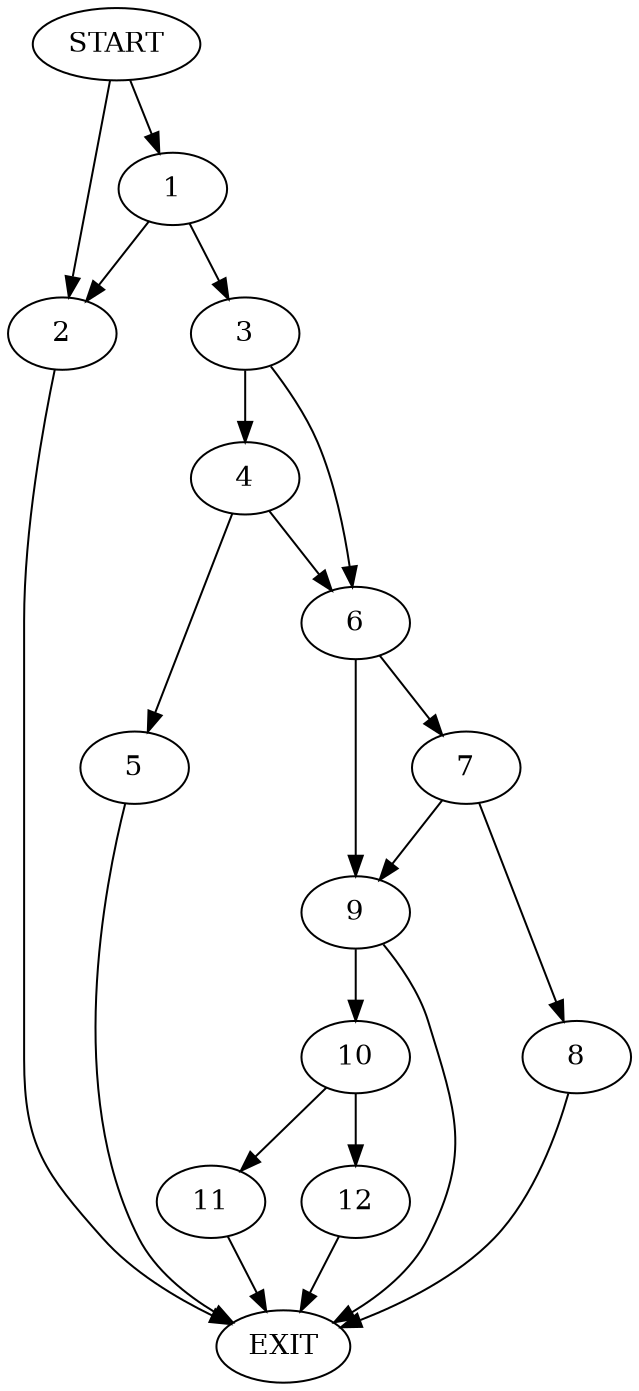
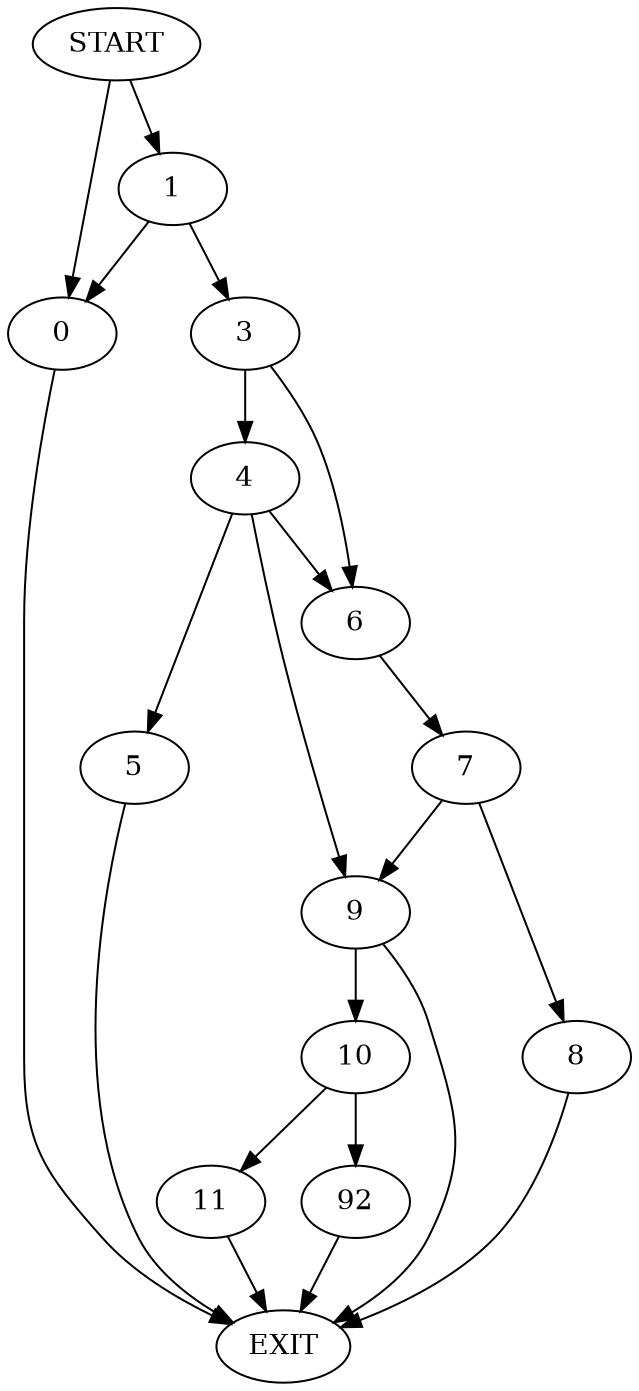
(62, 334) -> (62, 334)
(356, 757) -> (291, 687)
(356, 1202) -> (356, 1202)
